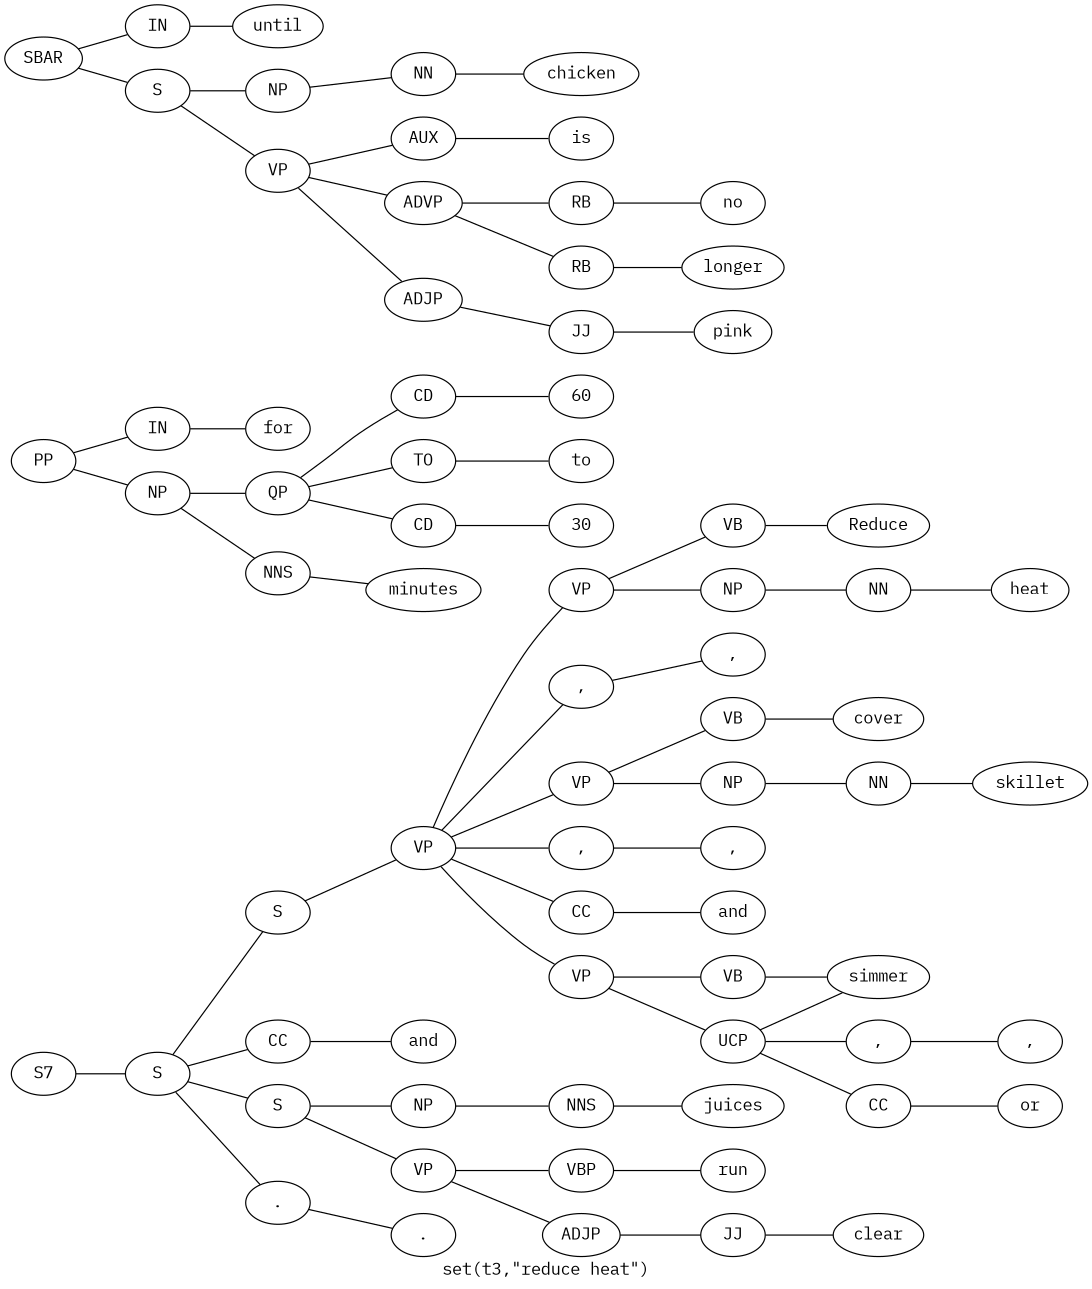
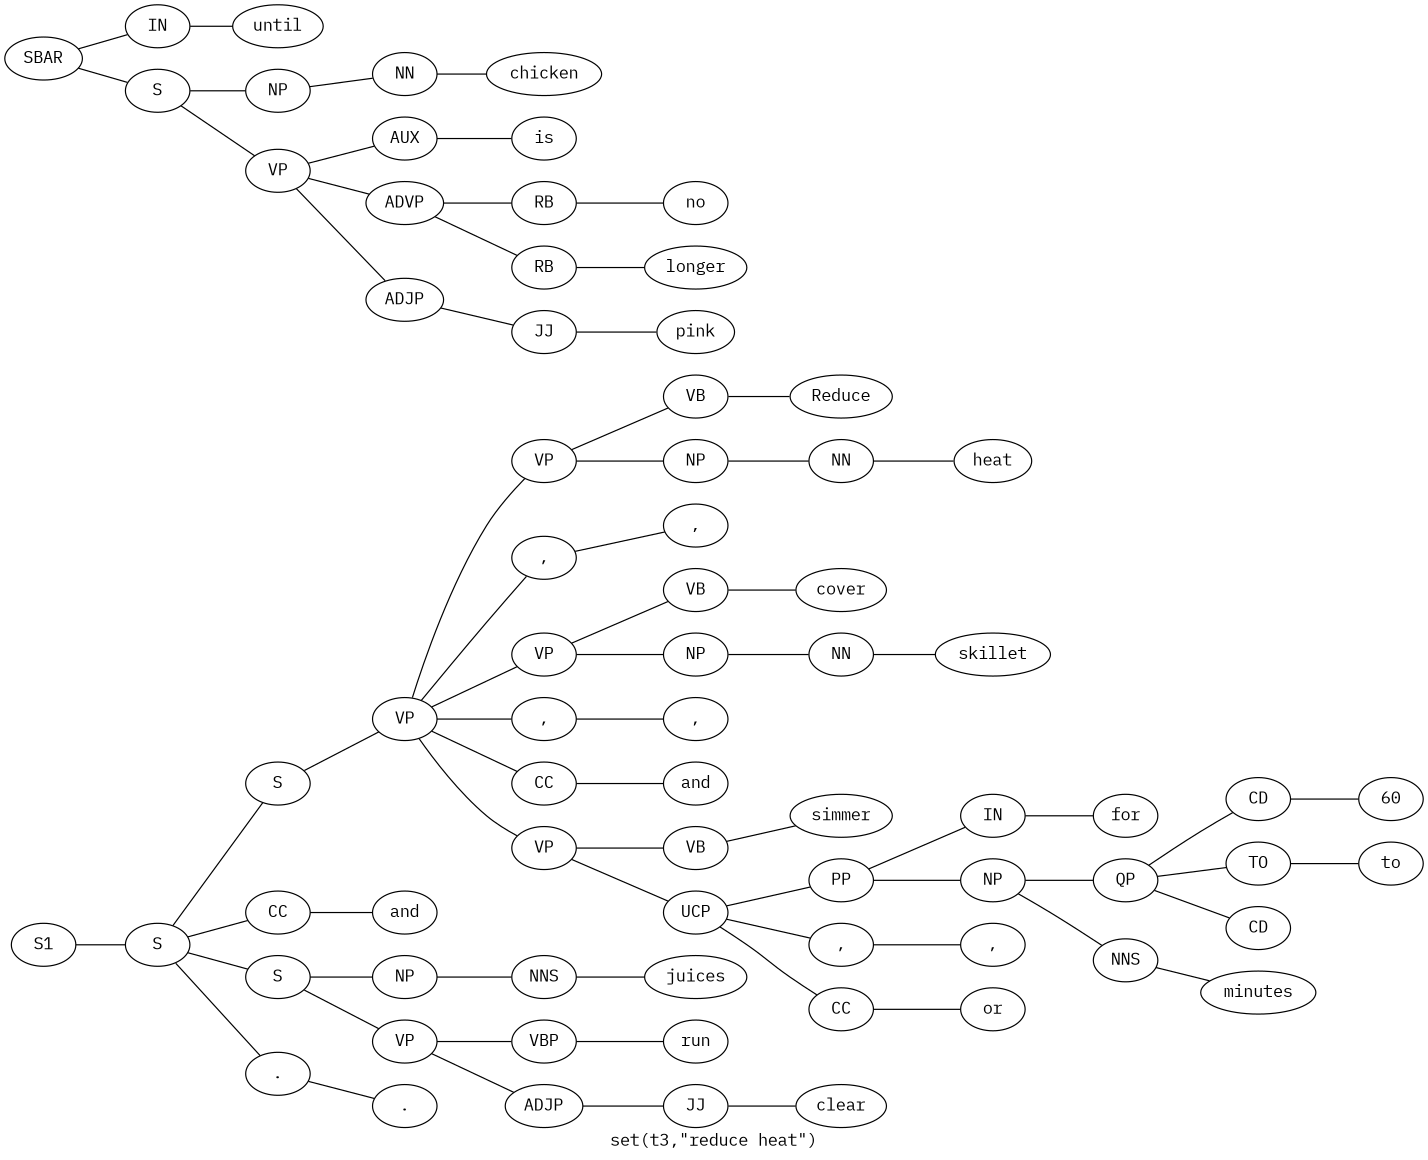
(581, 526) -> none
(801, 1011) -> (768, 896)
(44, 1074) -> (44, 945)
